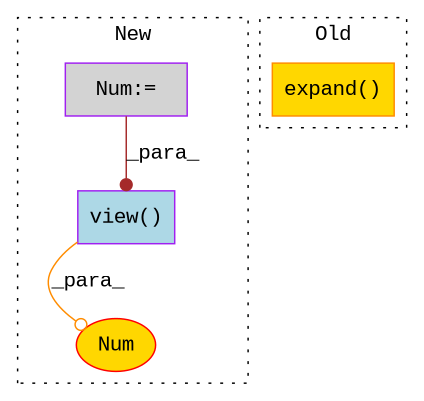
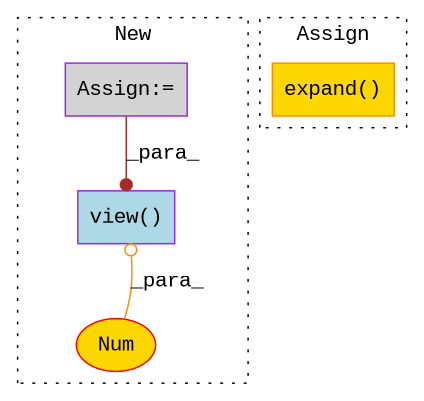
(333, 34) -> (333, 34)
(126, 90) -> (126, 90)
(49, 281) -> (131, 288)
